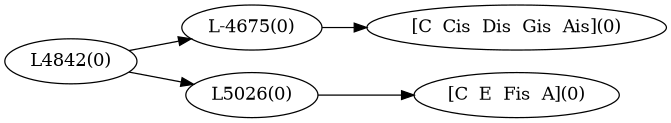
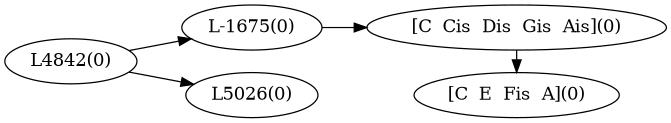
(252, 28) -> (252, 28)
(360, 95) -> (517, 55)
